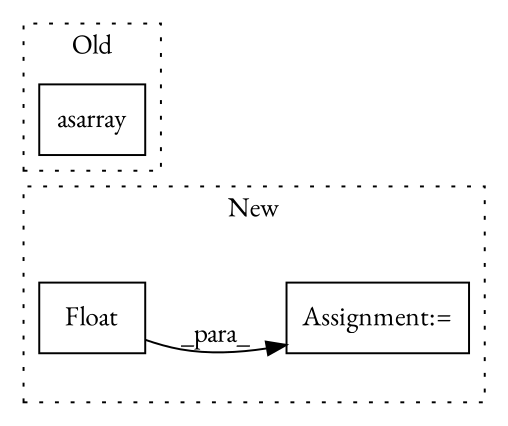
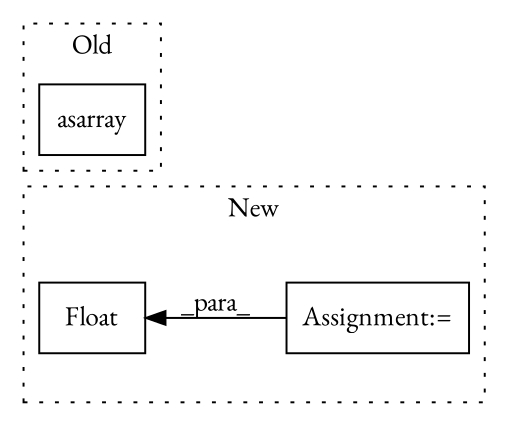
(205, 352) -> (226, 318)
